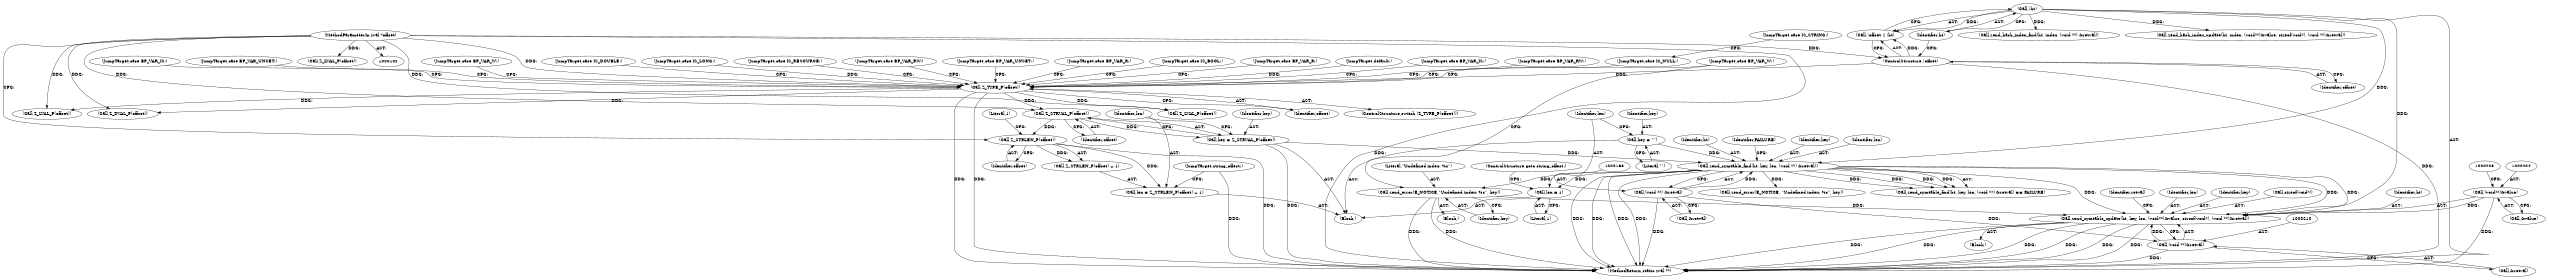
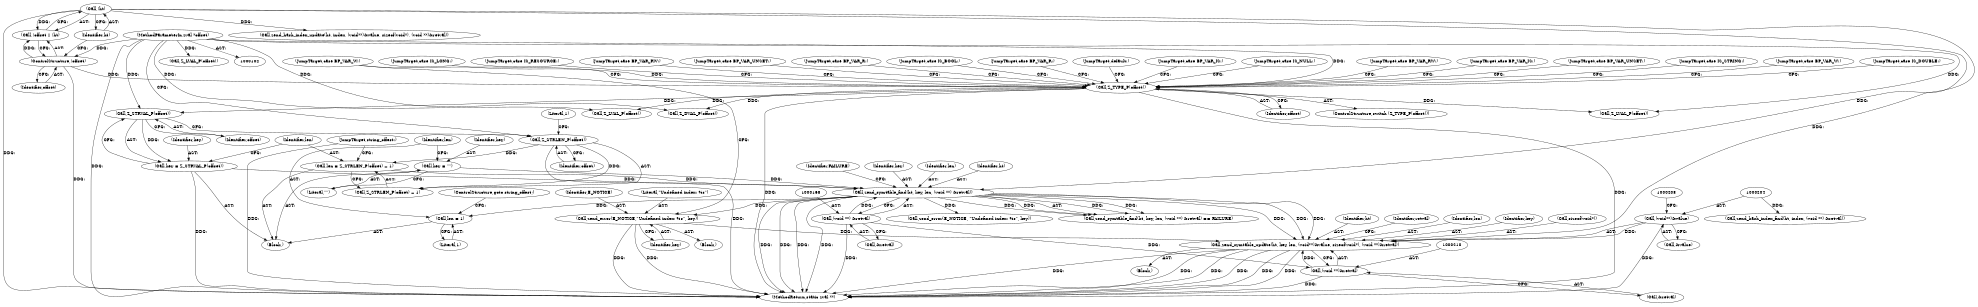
(2032, 21) -> (1769, 205)
(1723, 48) -> (1420, 80)
(1275, 75) -> (1121, 75)
(1051, 127) -> (198, 127)
(2455, 140) -> (10, 153)
none -> (623, 176)
none -> (352, 180)
none -> (589, 193)
